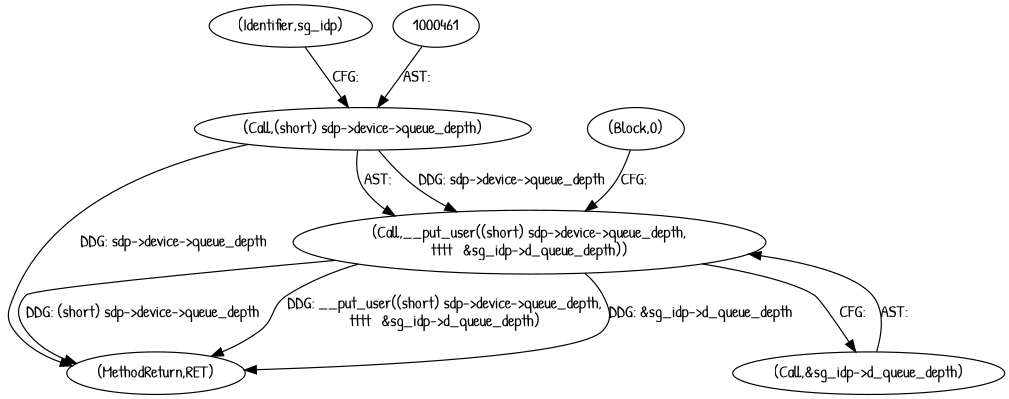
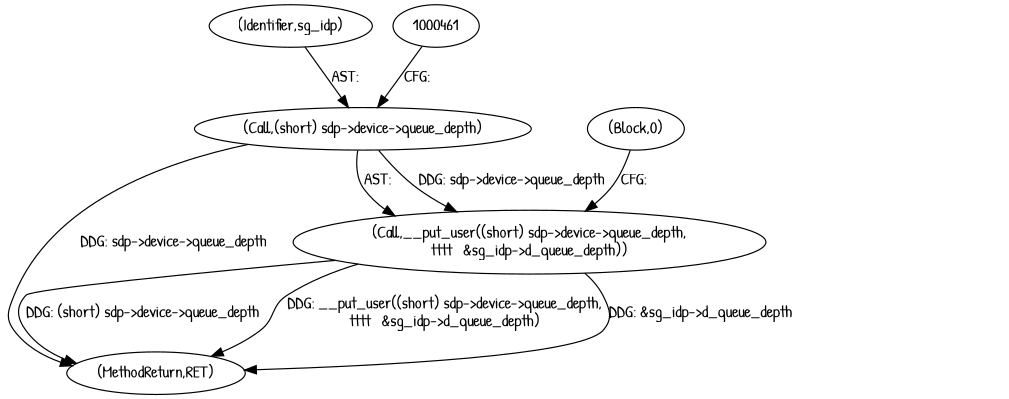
(347, 77) -> (347, 77)
(419, 77) -> (419, 77)
(869, 373) -> none
